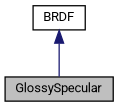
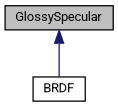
(59, 60) -> (59, 60)
